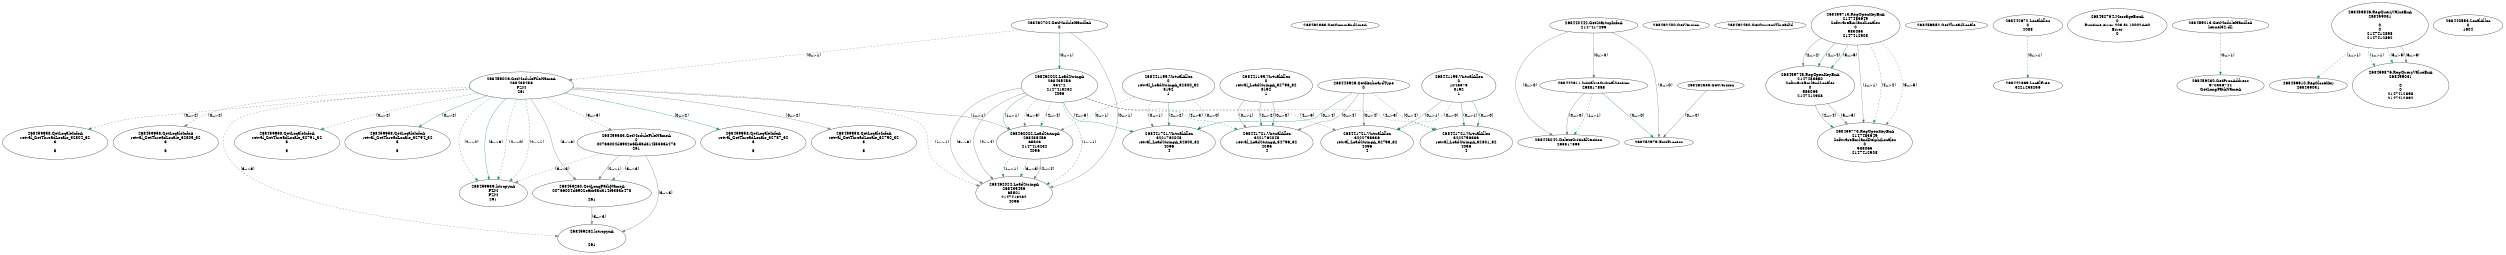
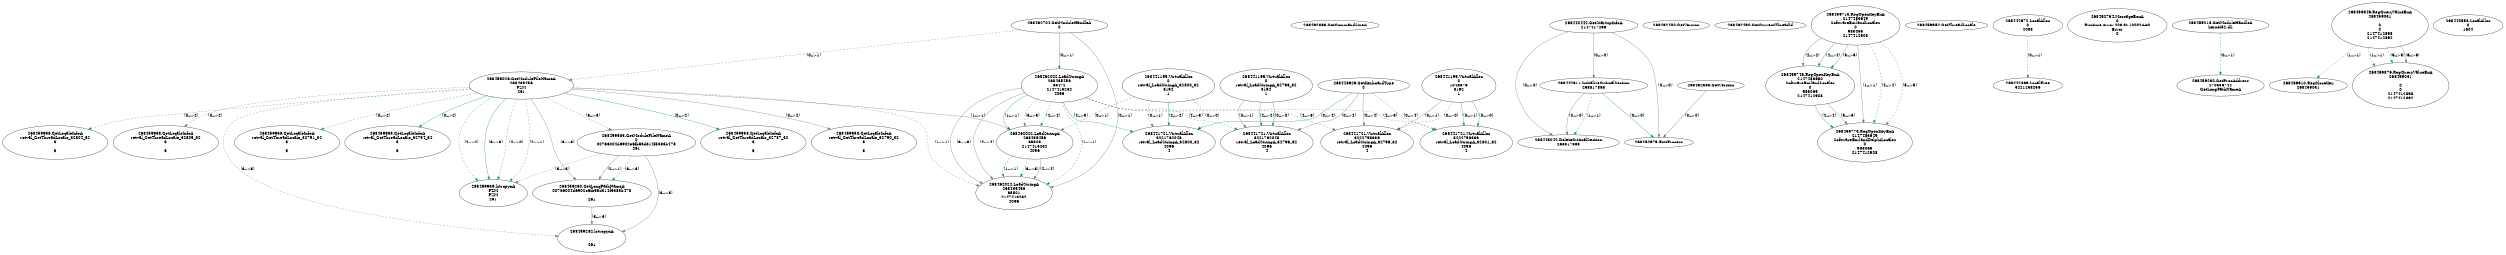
(2220, 86) -> (2220, 86)
